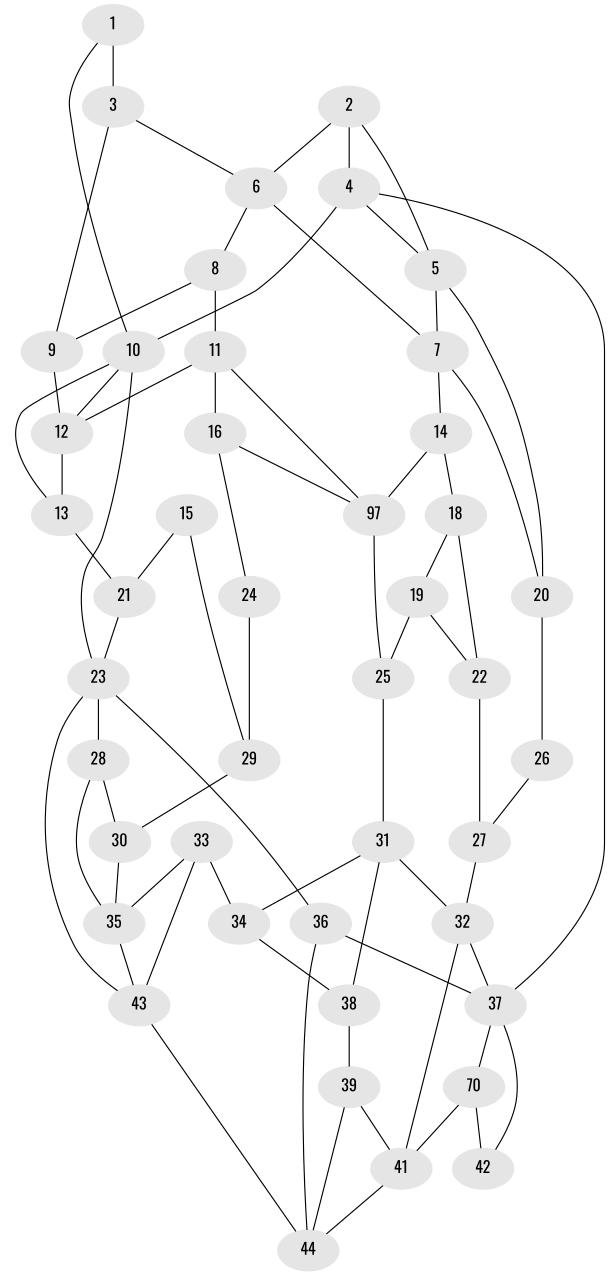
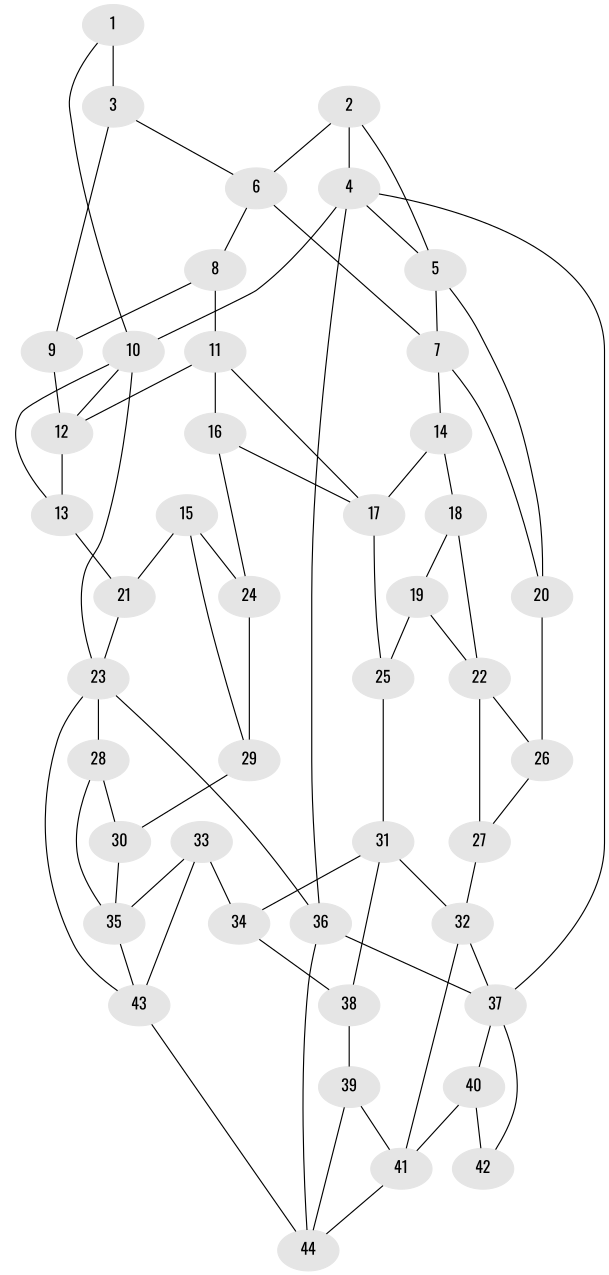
(374, 515) -> (374, 515)
none -> (313, 555)
none -> (218, 556)
none -> (511, 719)
(474, 1087) -> (474, 1087)
